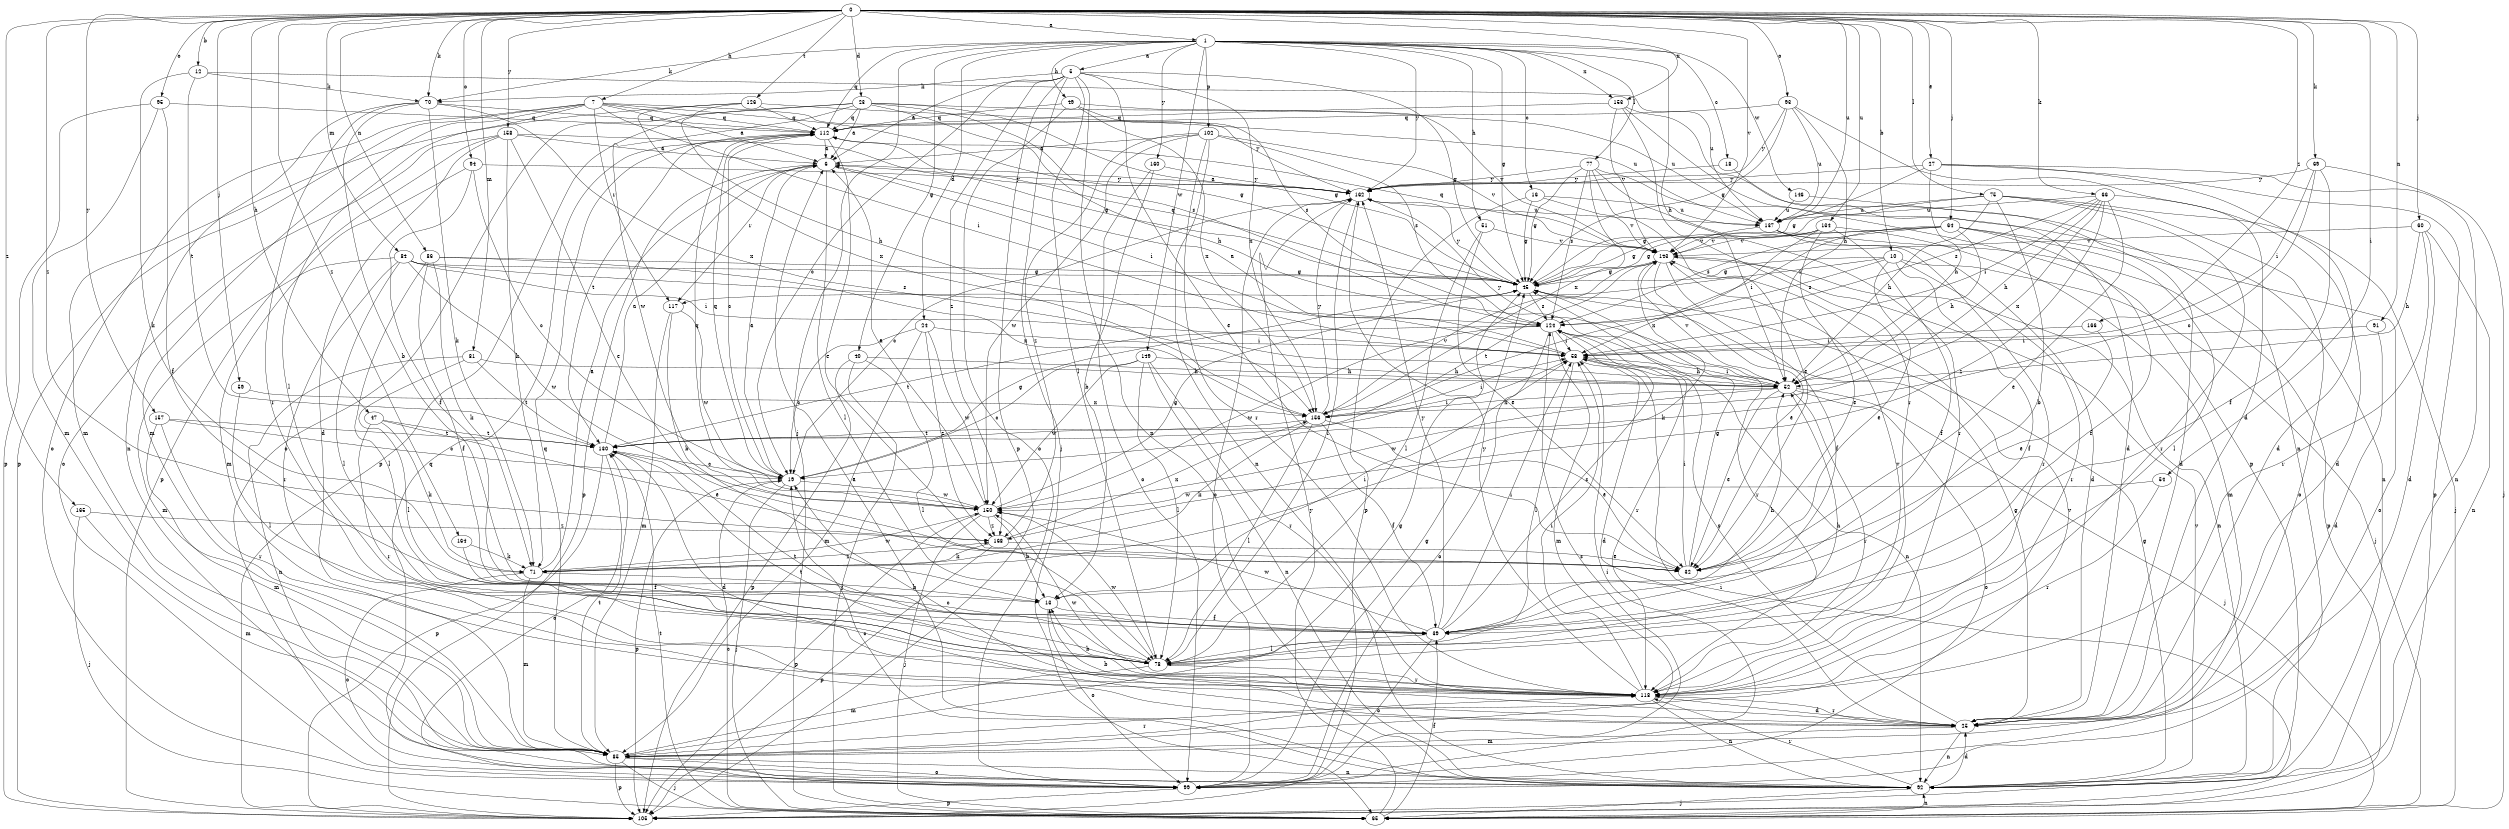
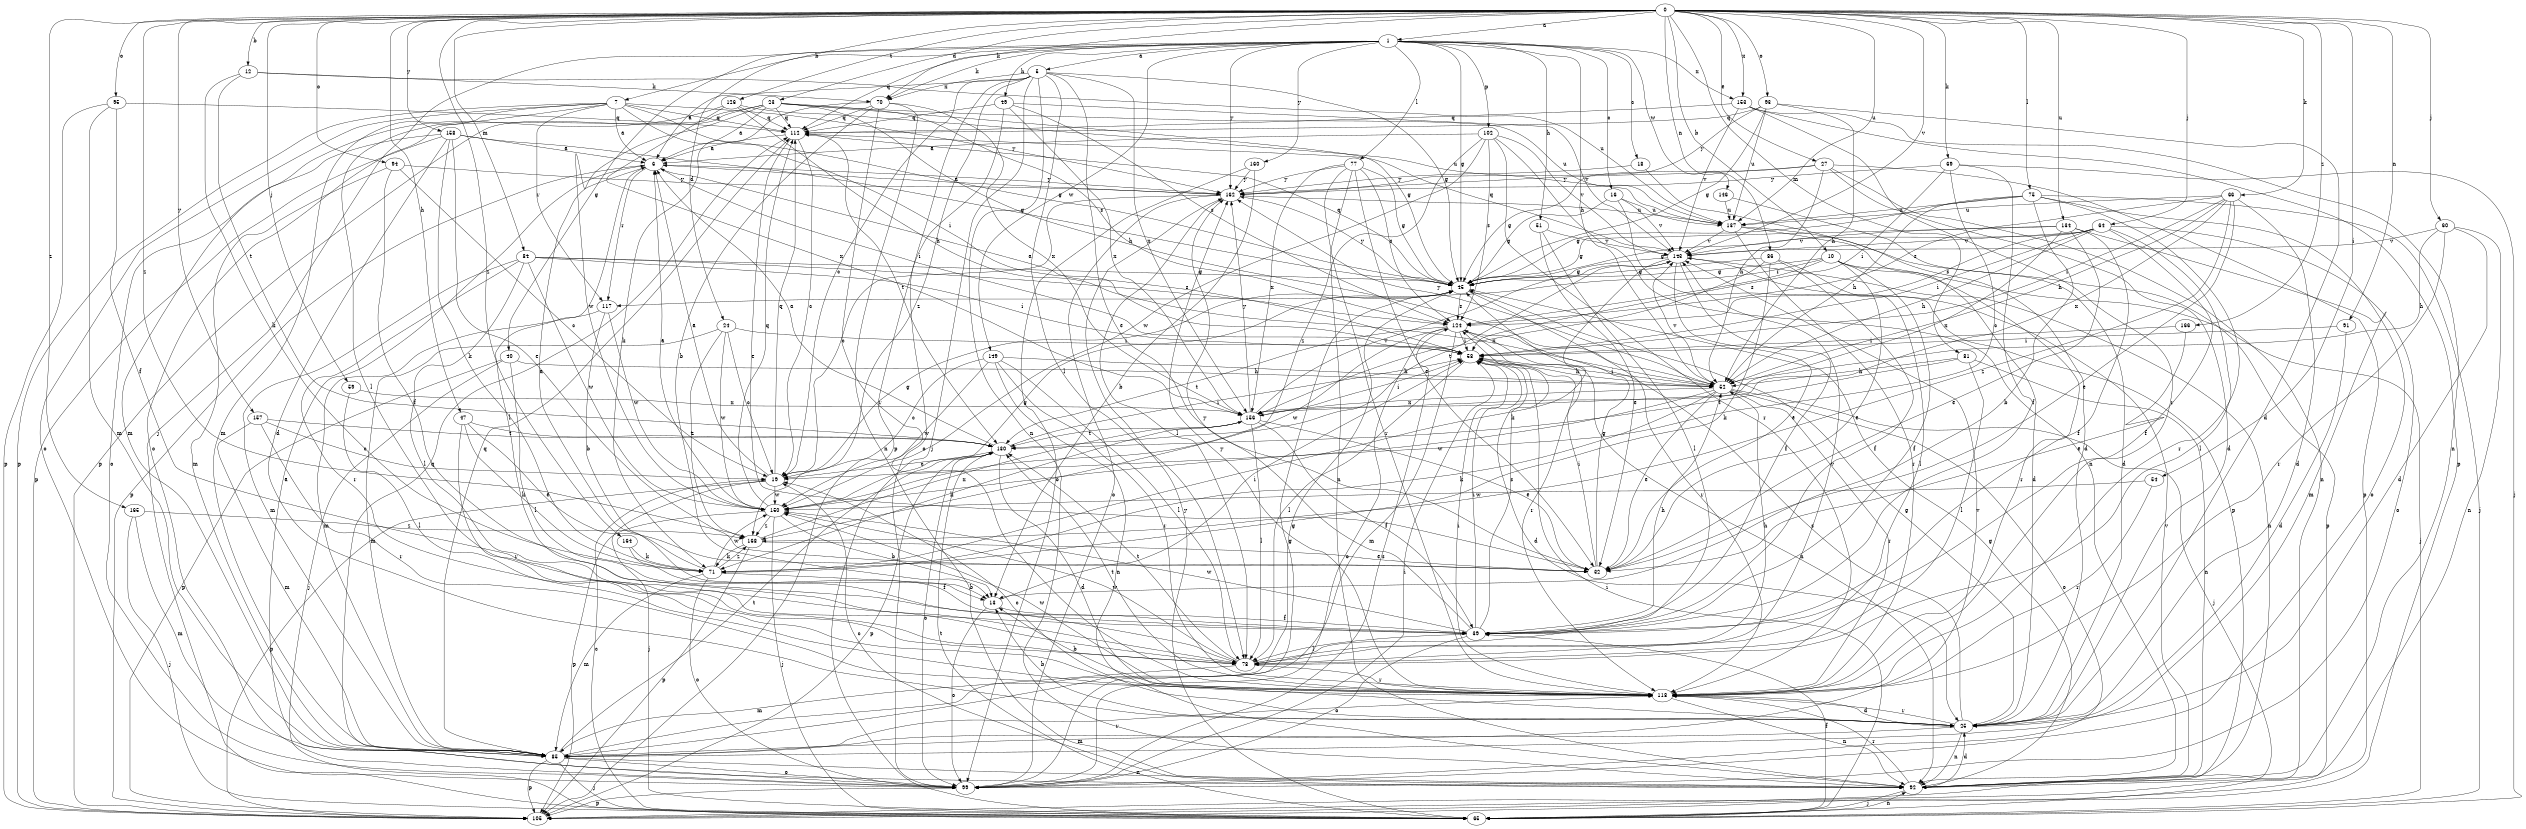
(730, 56) -> (817, 56)
(923, 87) -> (946, 87)
none -> (1249, 492)
